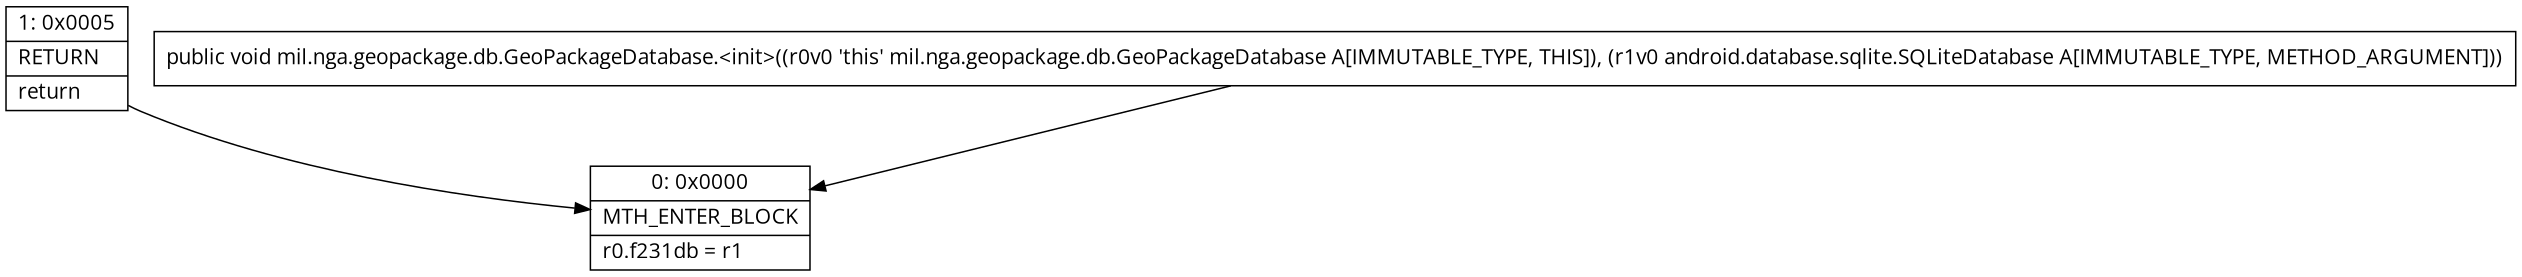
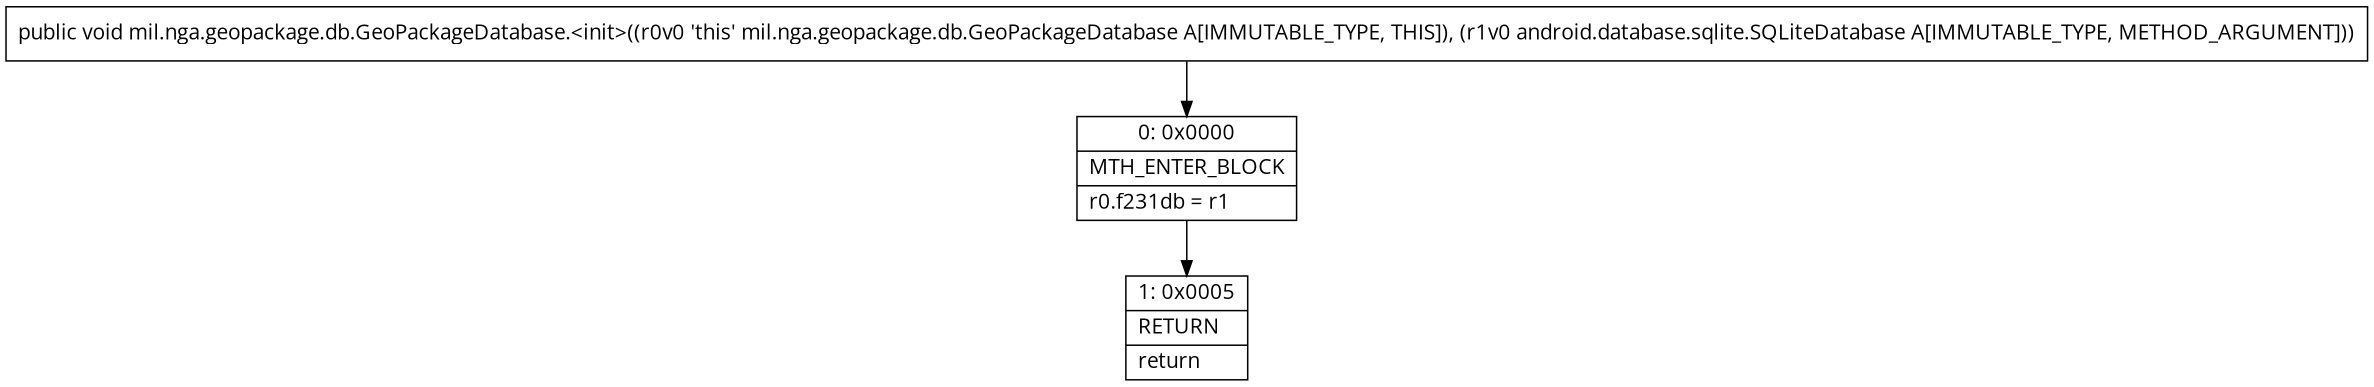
(348, 173) -> (1187, 241)
